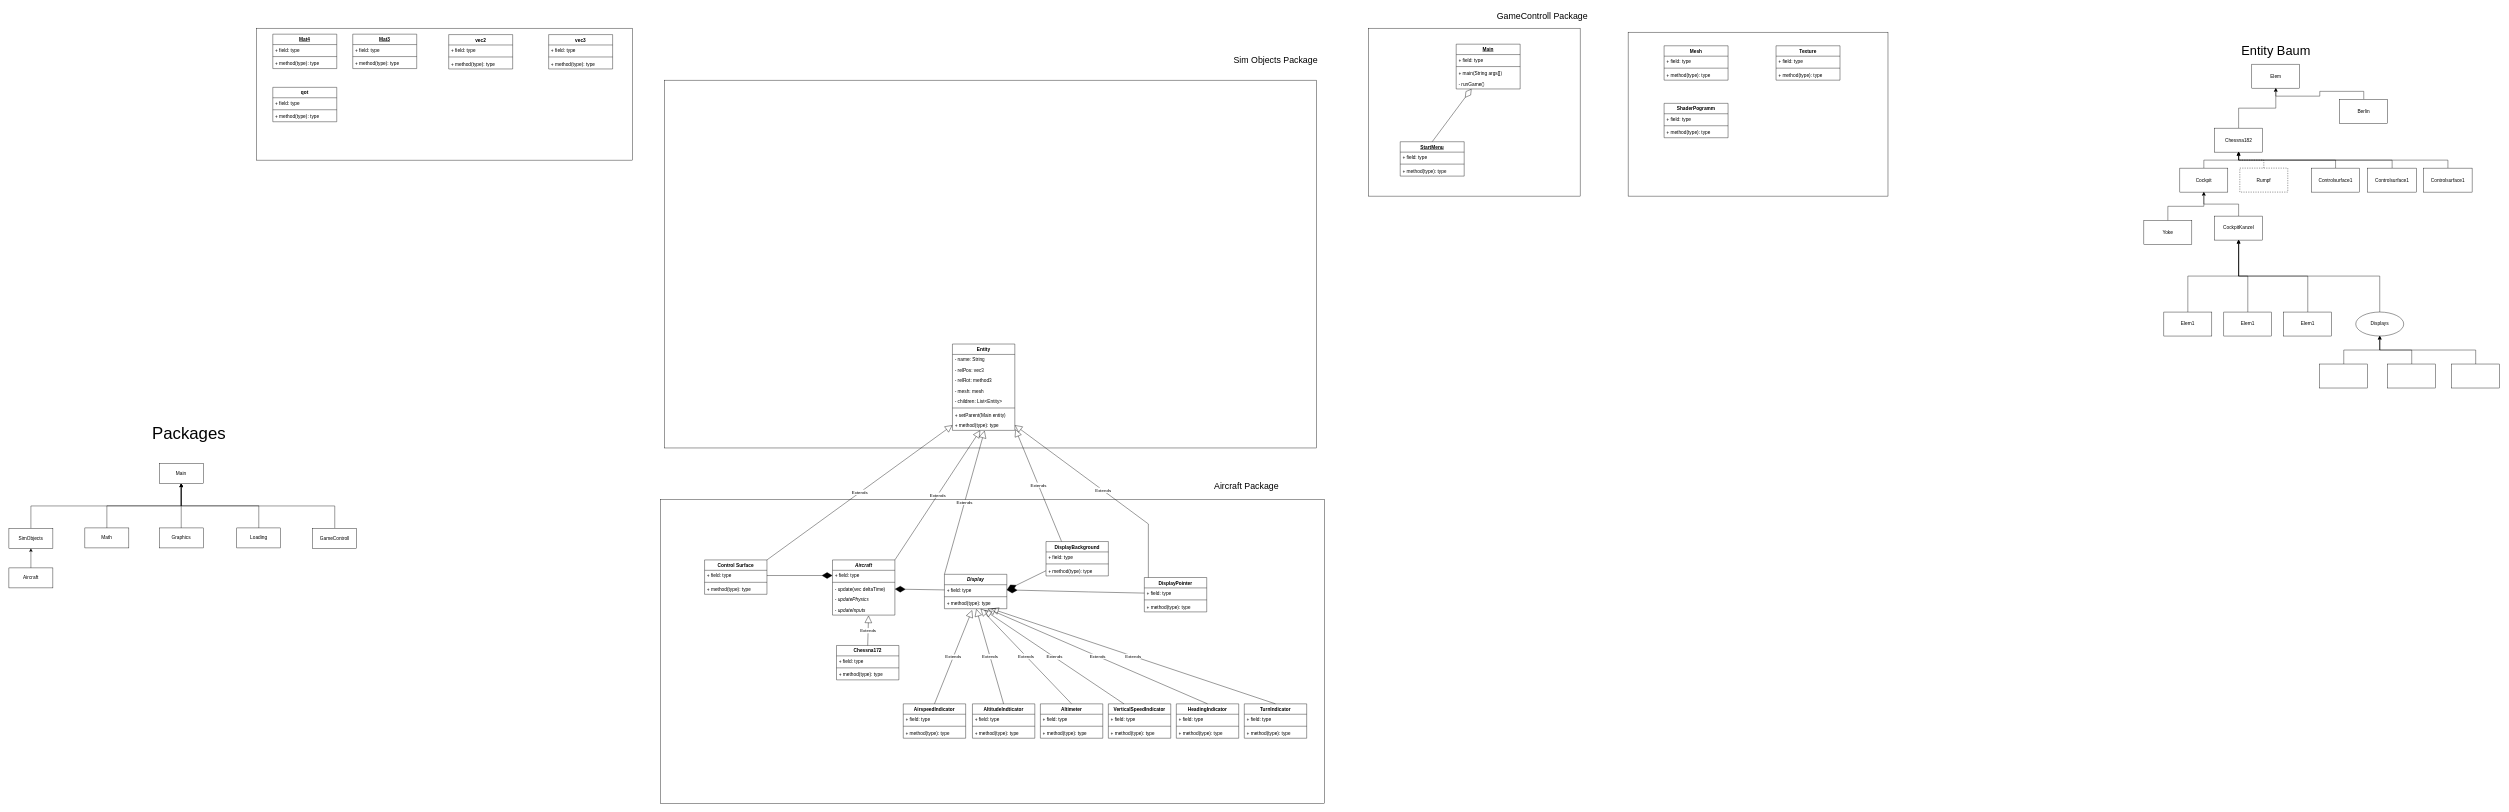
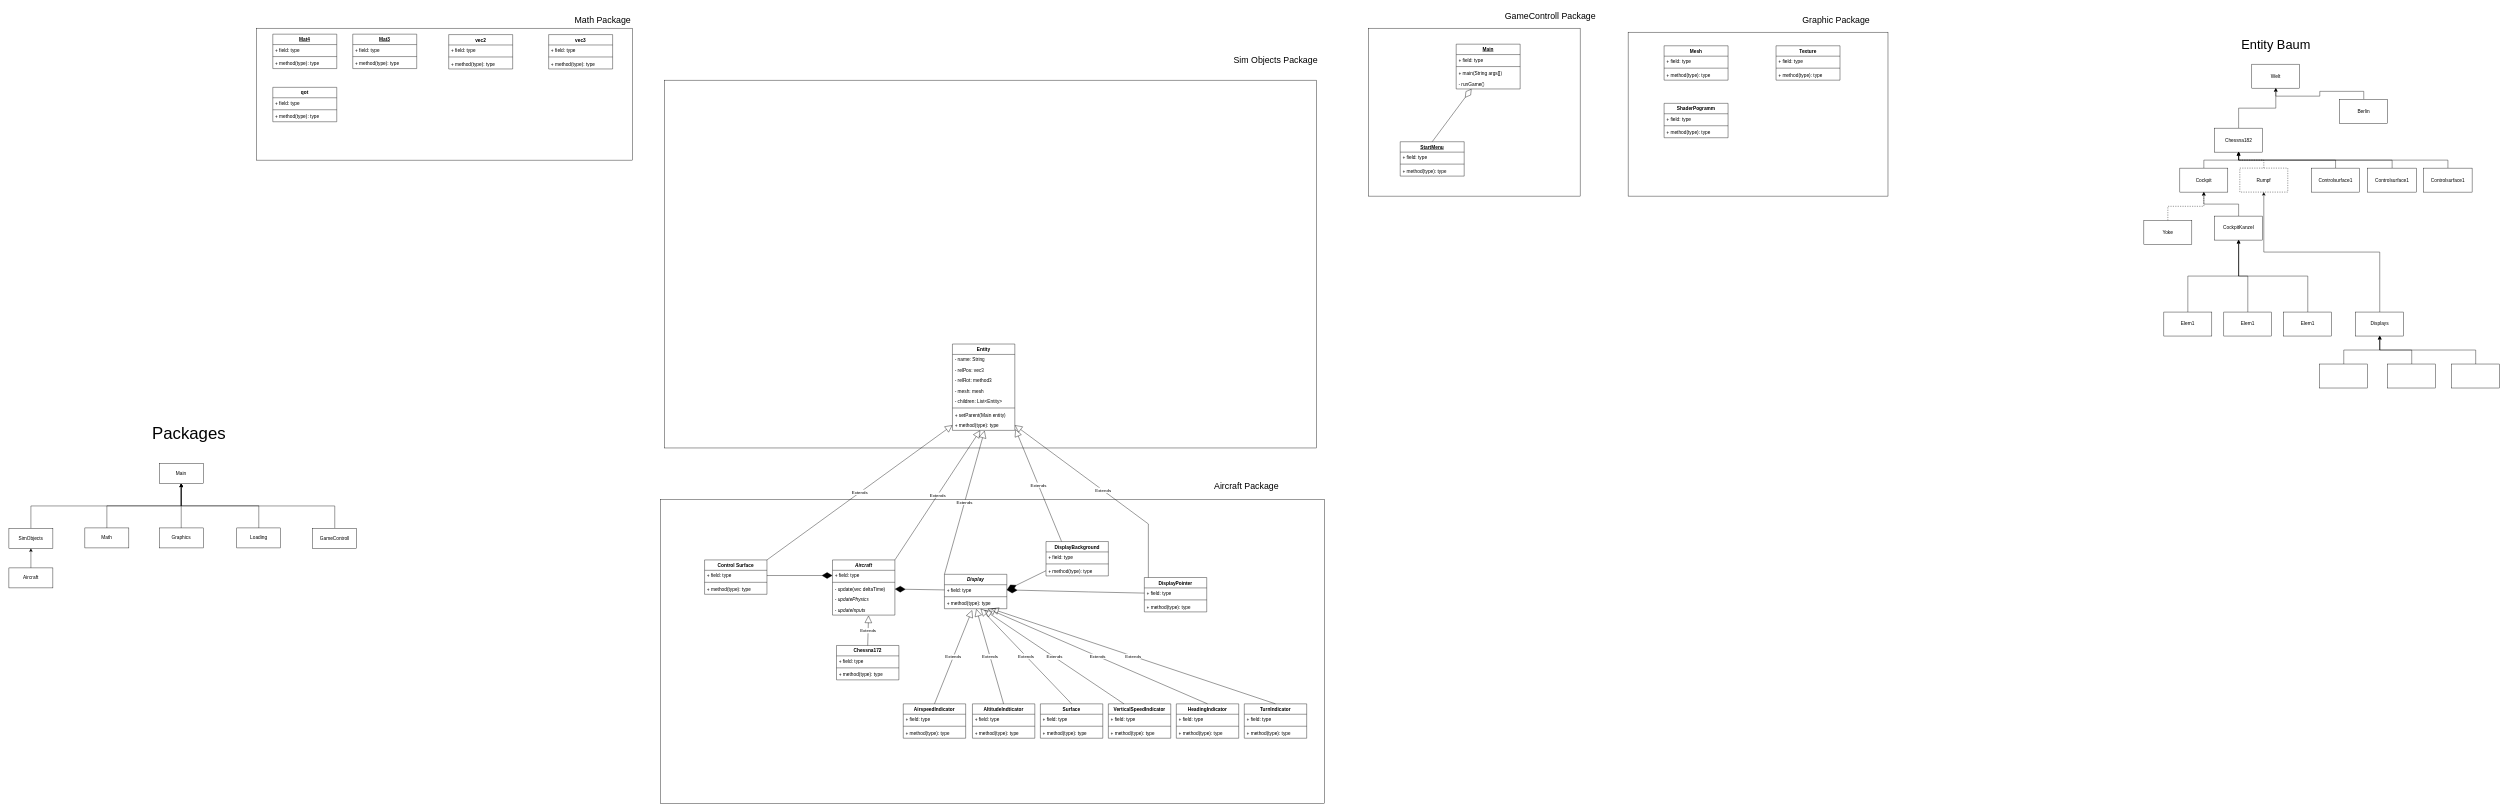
(1542, 16) -> (1550, 16)
none -> (602, 20)
none -> (1836, 20)
(2276, 51) -> (2276, 45)
(2276, 76) -> (2276, 76)
(2179, 206) -> (2179, 206)
(2346, 276) -> (2264, 196)
(2380, 324) -> (2380, 324)
(1071, 710) -> (1071, 710)
